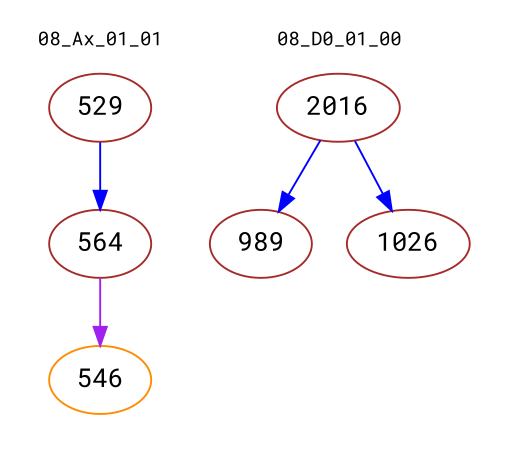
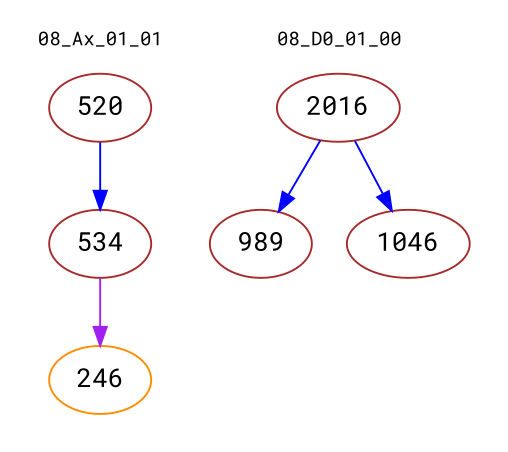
(100, 108) -> (100, 108)
(100, 244) -> (100, 244)
(408, 244) -> (408, 244)
(100, 380) -> (100, 380)
